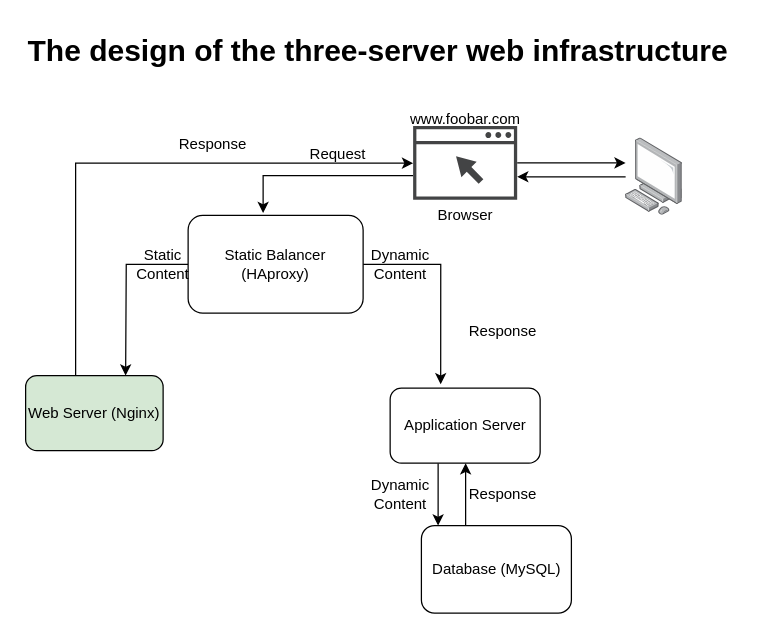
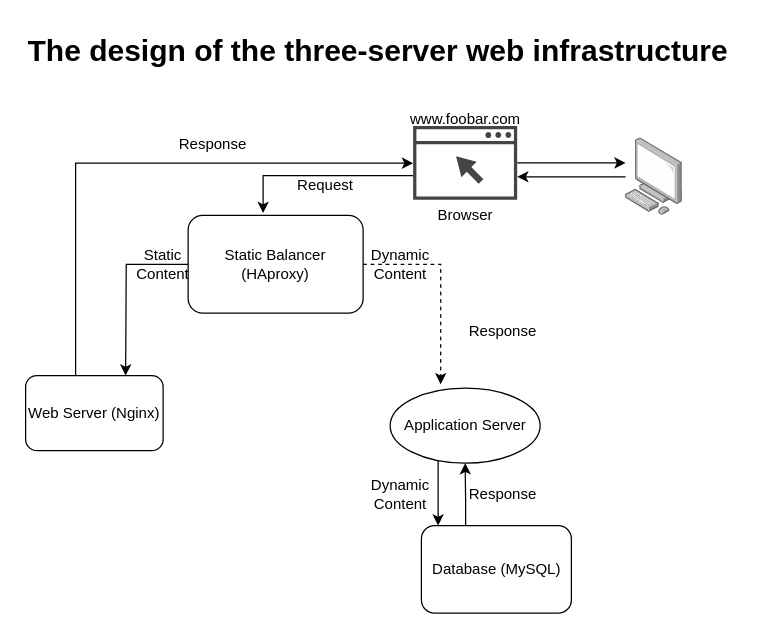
(338, 163) -> (326, 194)
(441, 282) -> (441, 282)
(94, 413) -> (94, 413)
(465, 426) -> (465, 426)
